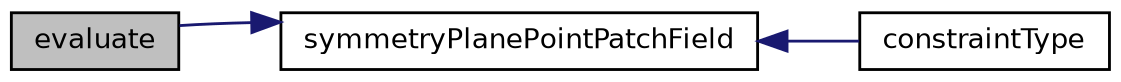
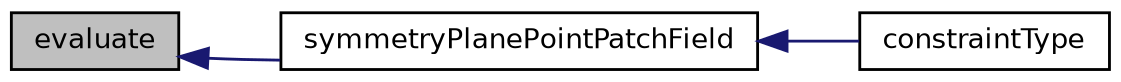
(216, 24) -> (244, 59)
